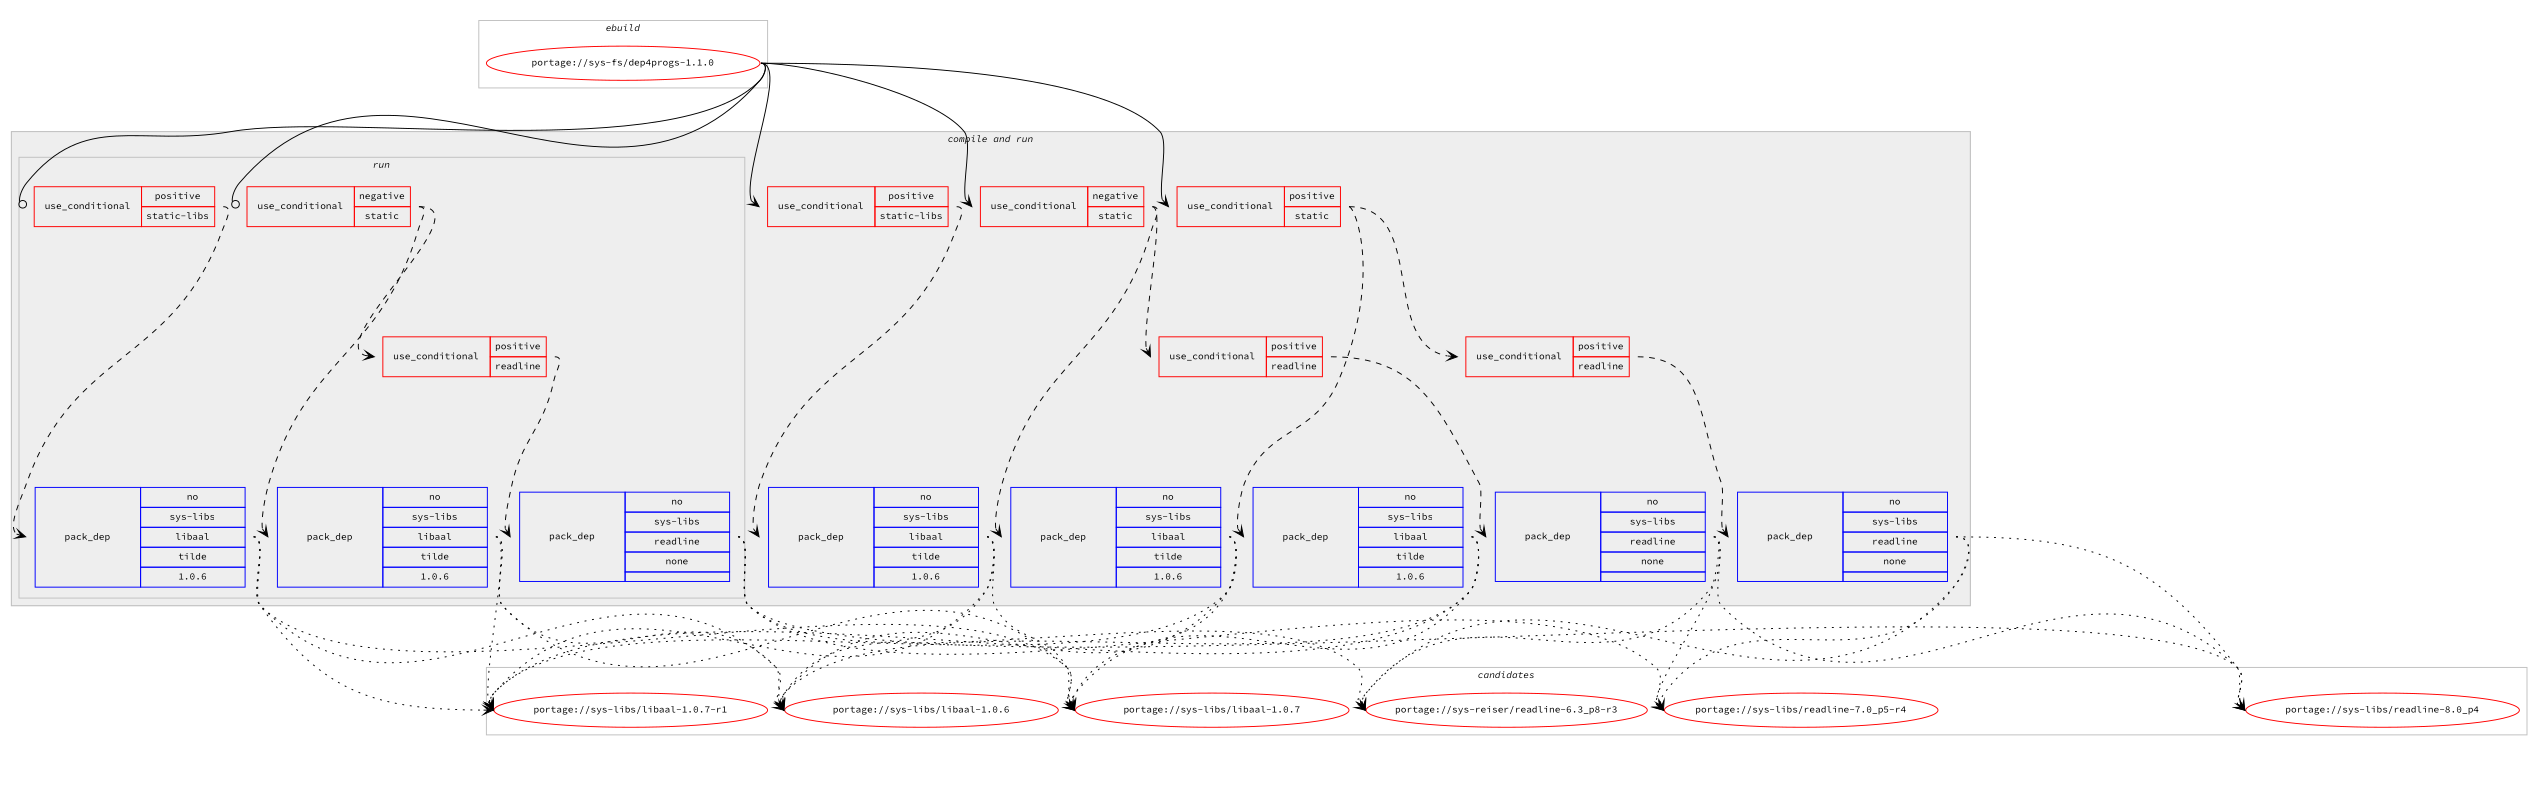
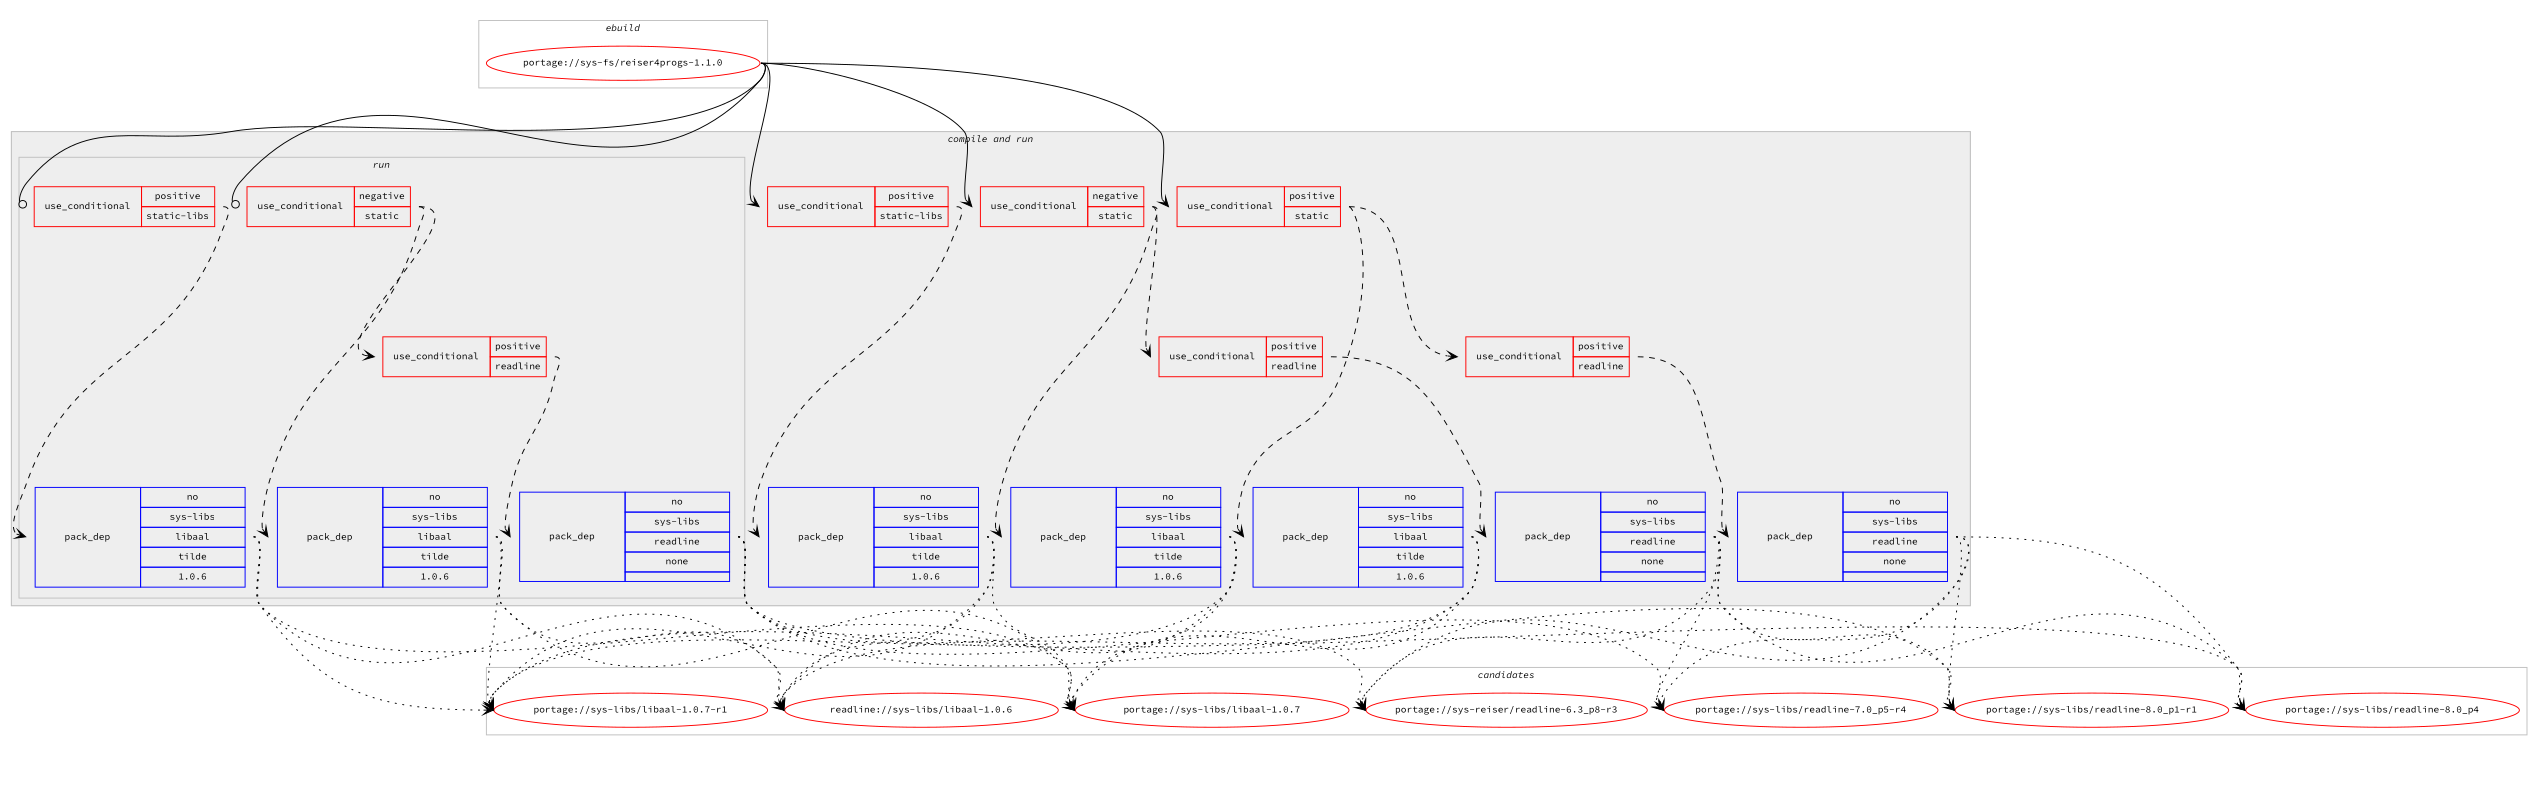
(623, 63) -> (623, 63)
(922, 710) -> (922, 710)
none -> (2092, 710)
